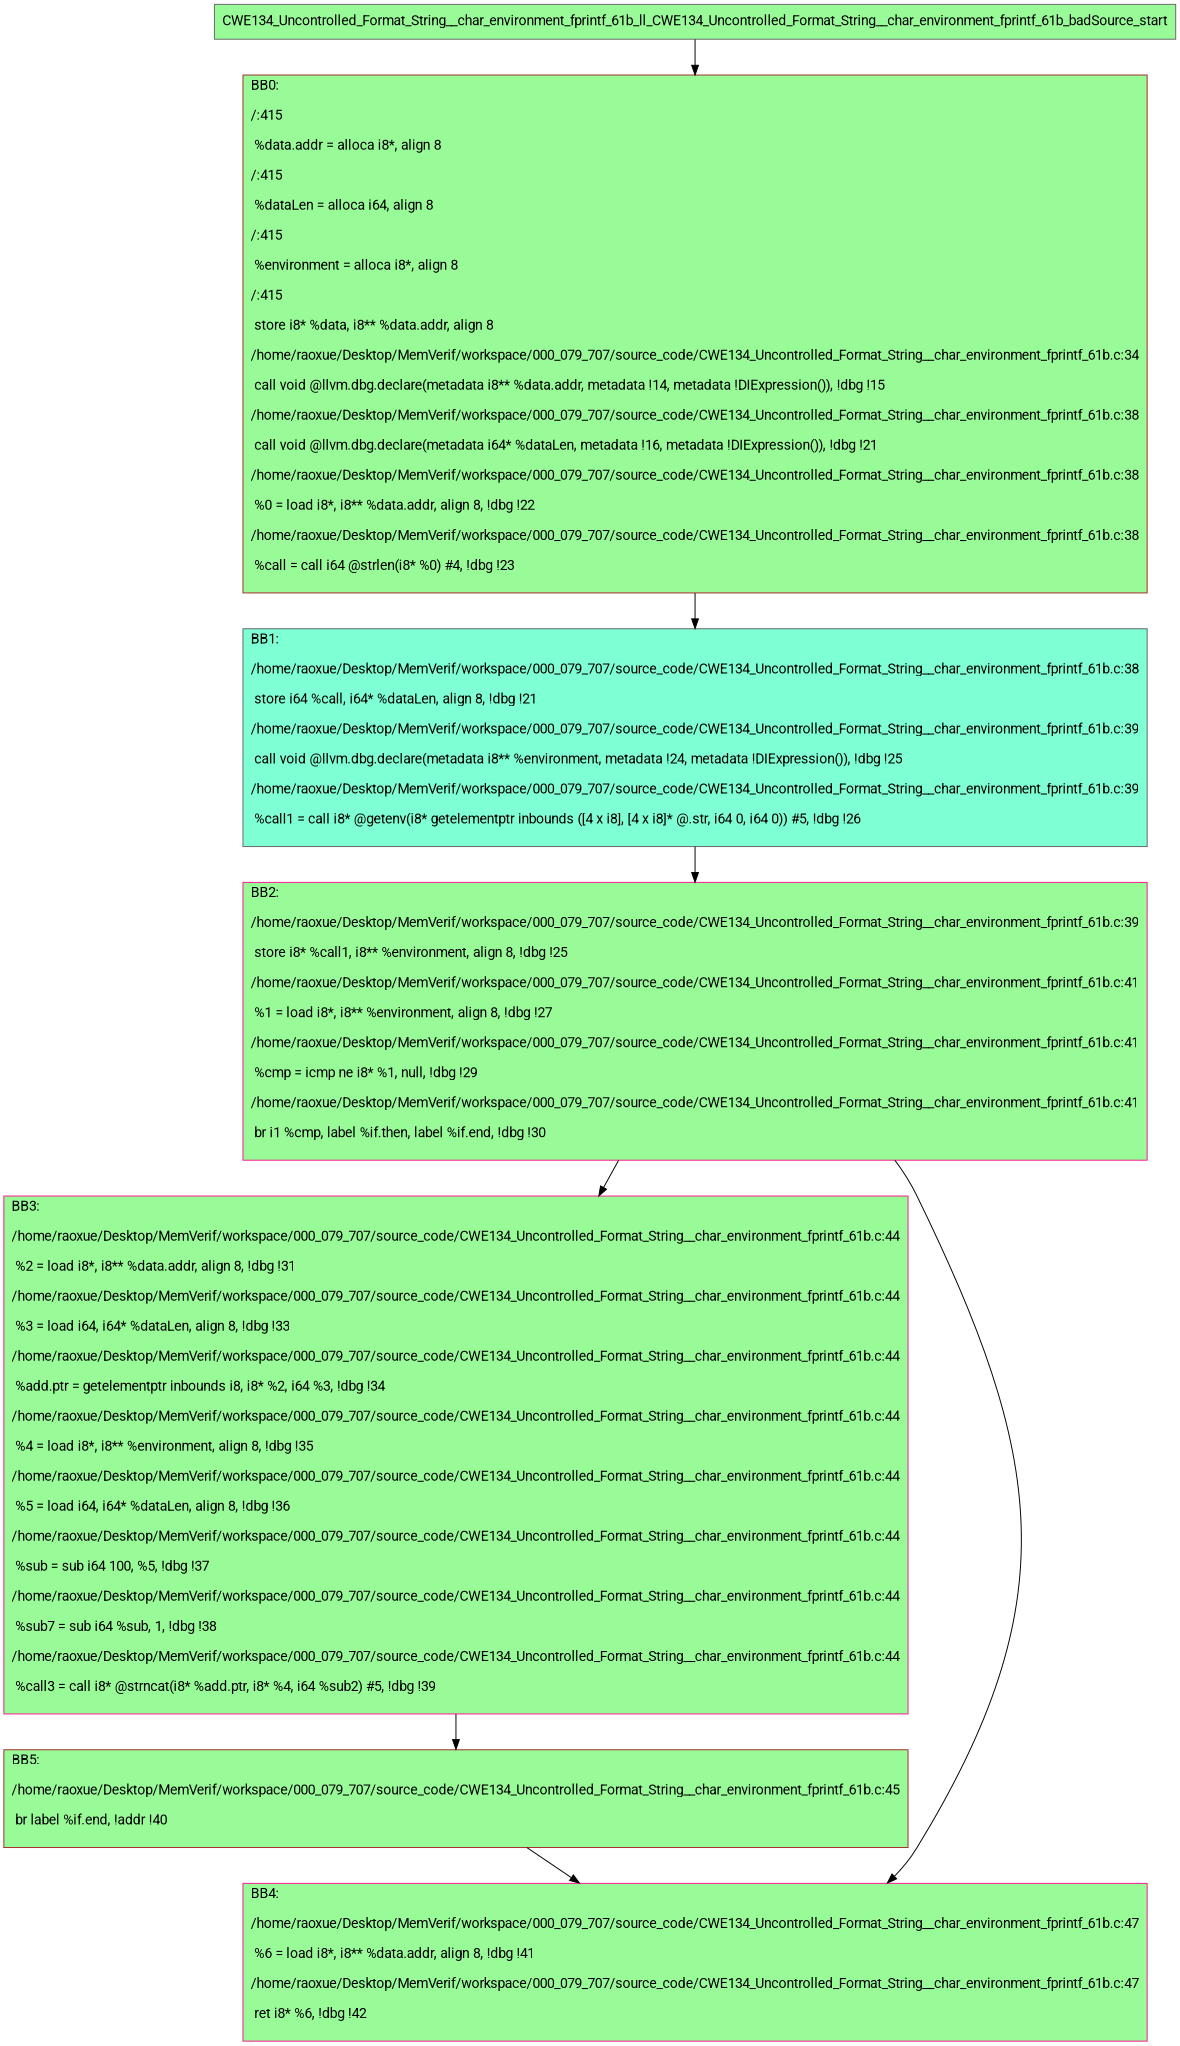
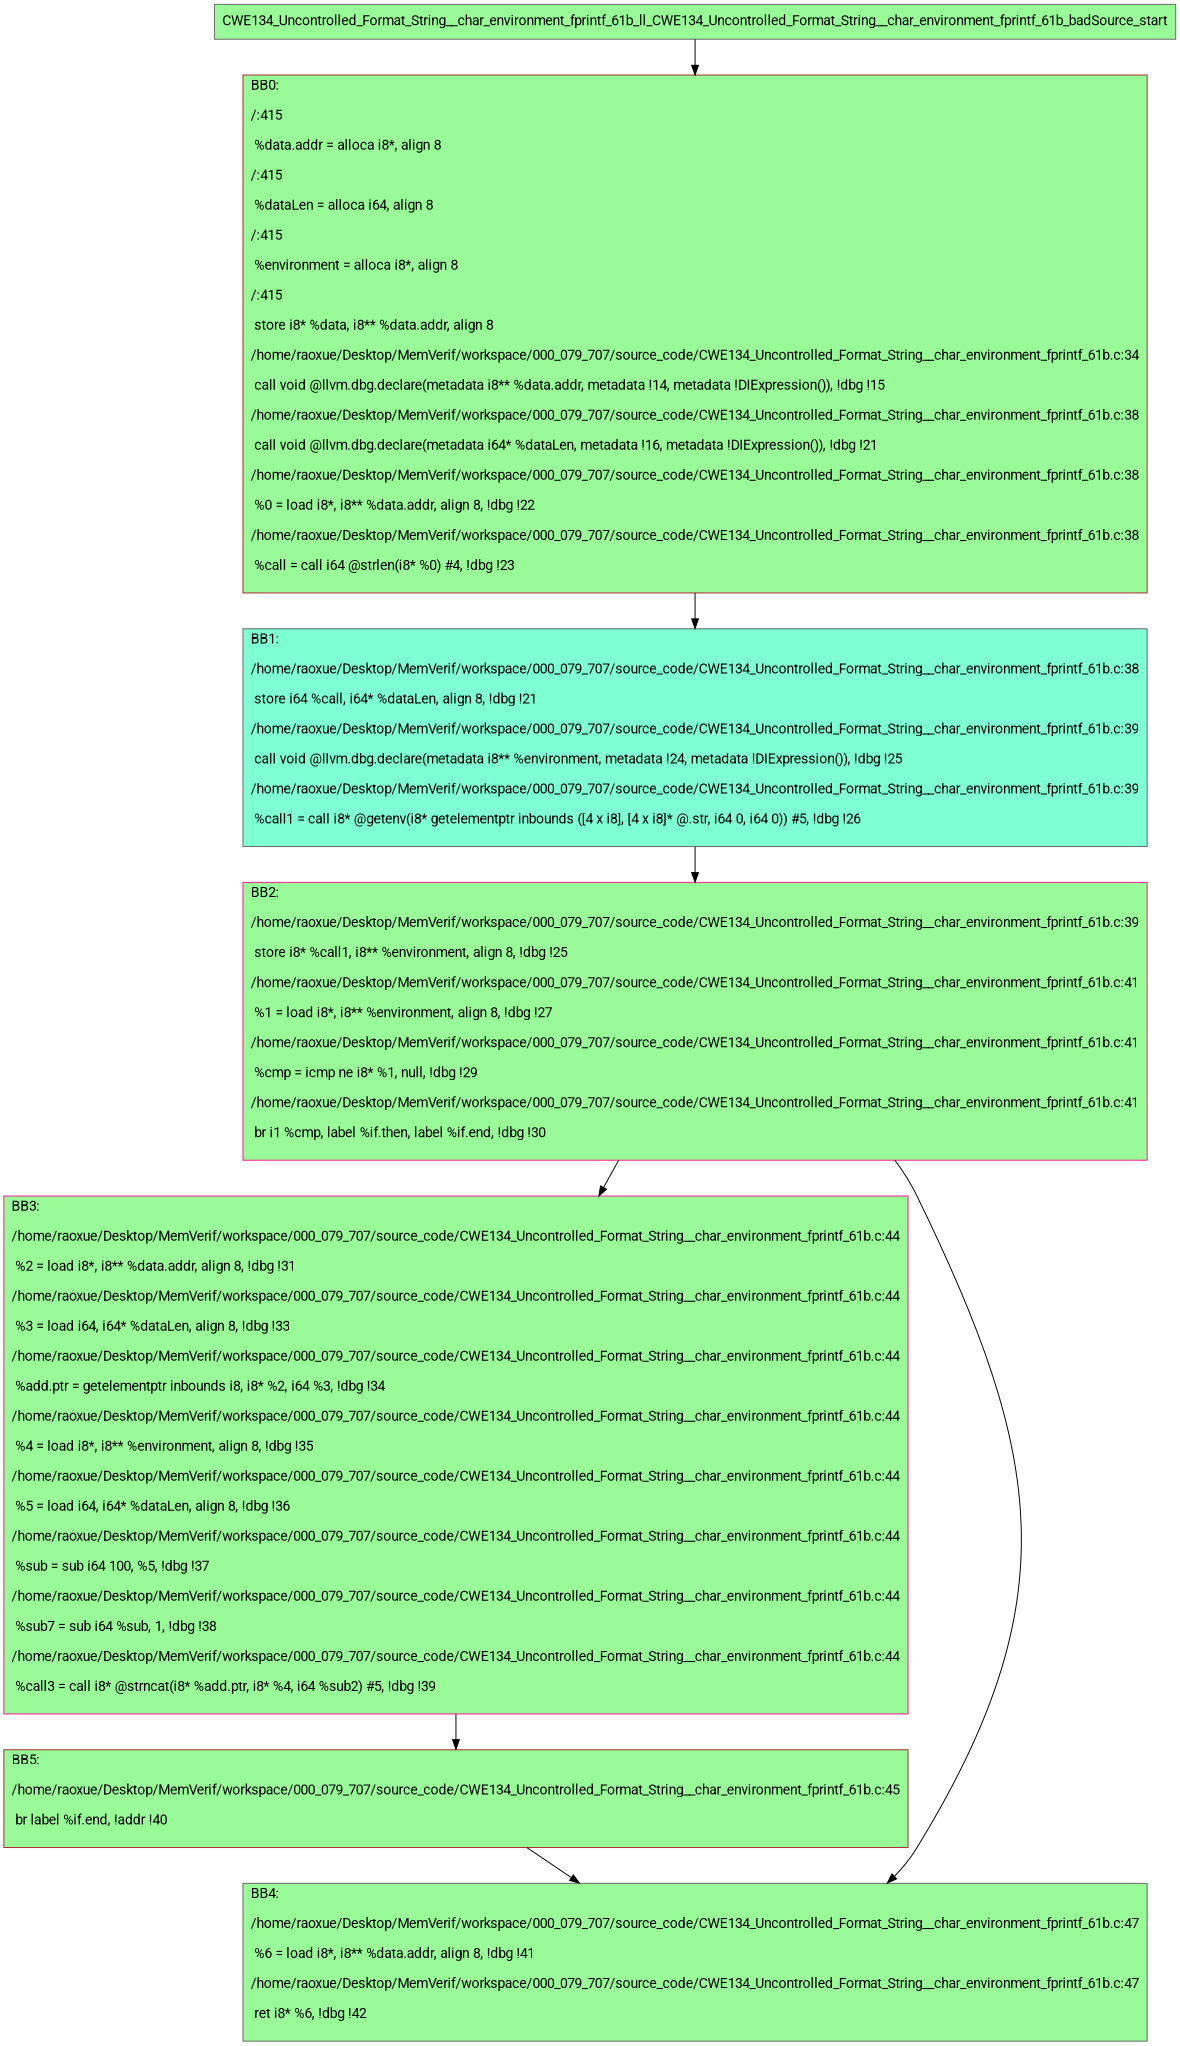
(695, 1962) -> (695, 1962)
